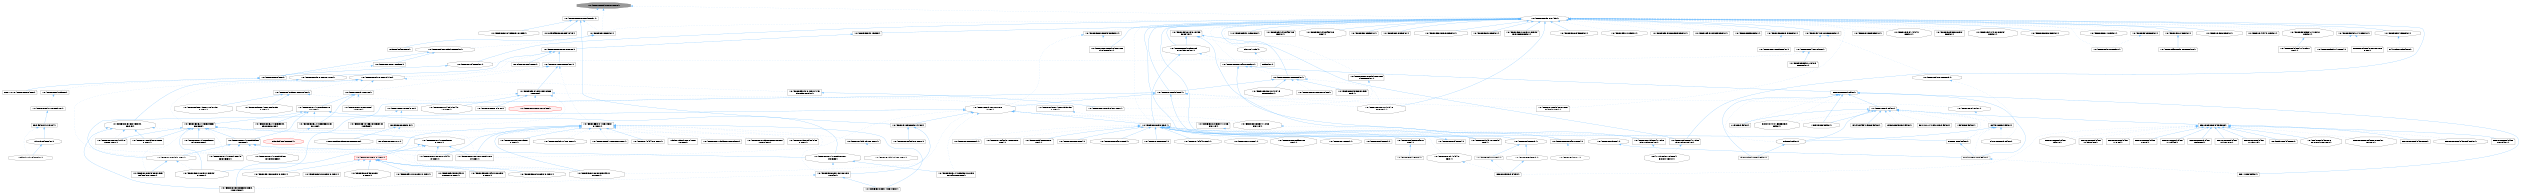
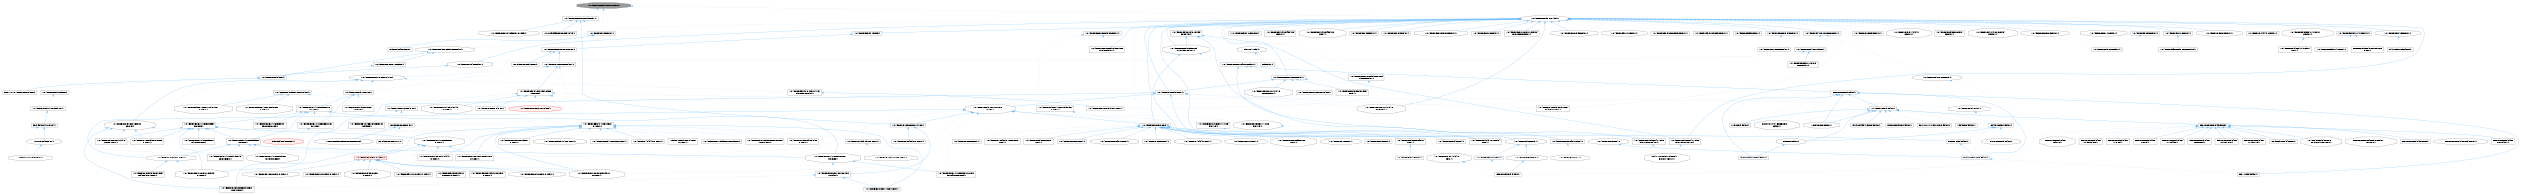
(318, 78) -> none
(1304, 133) -> (1303, 133)
(683, 142) -> (683, 142)
